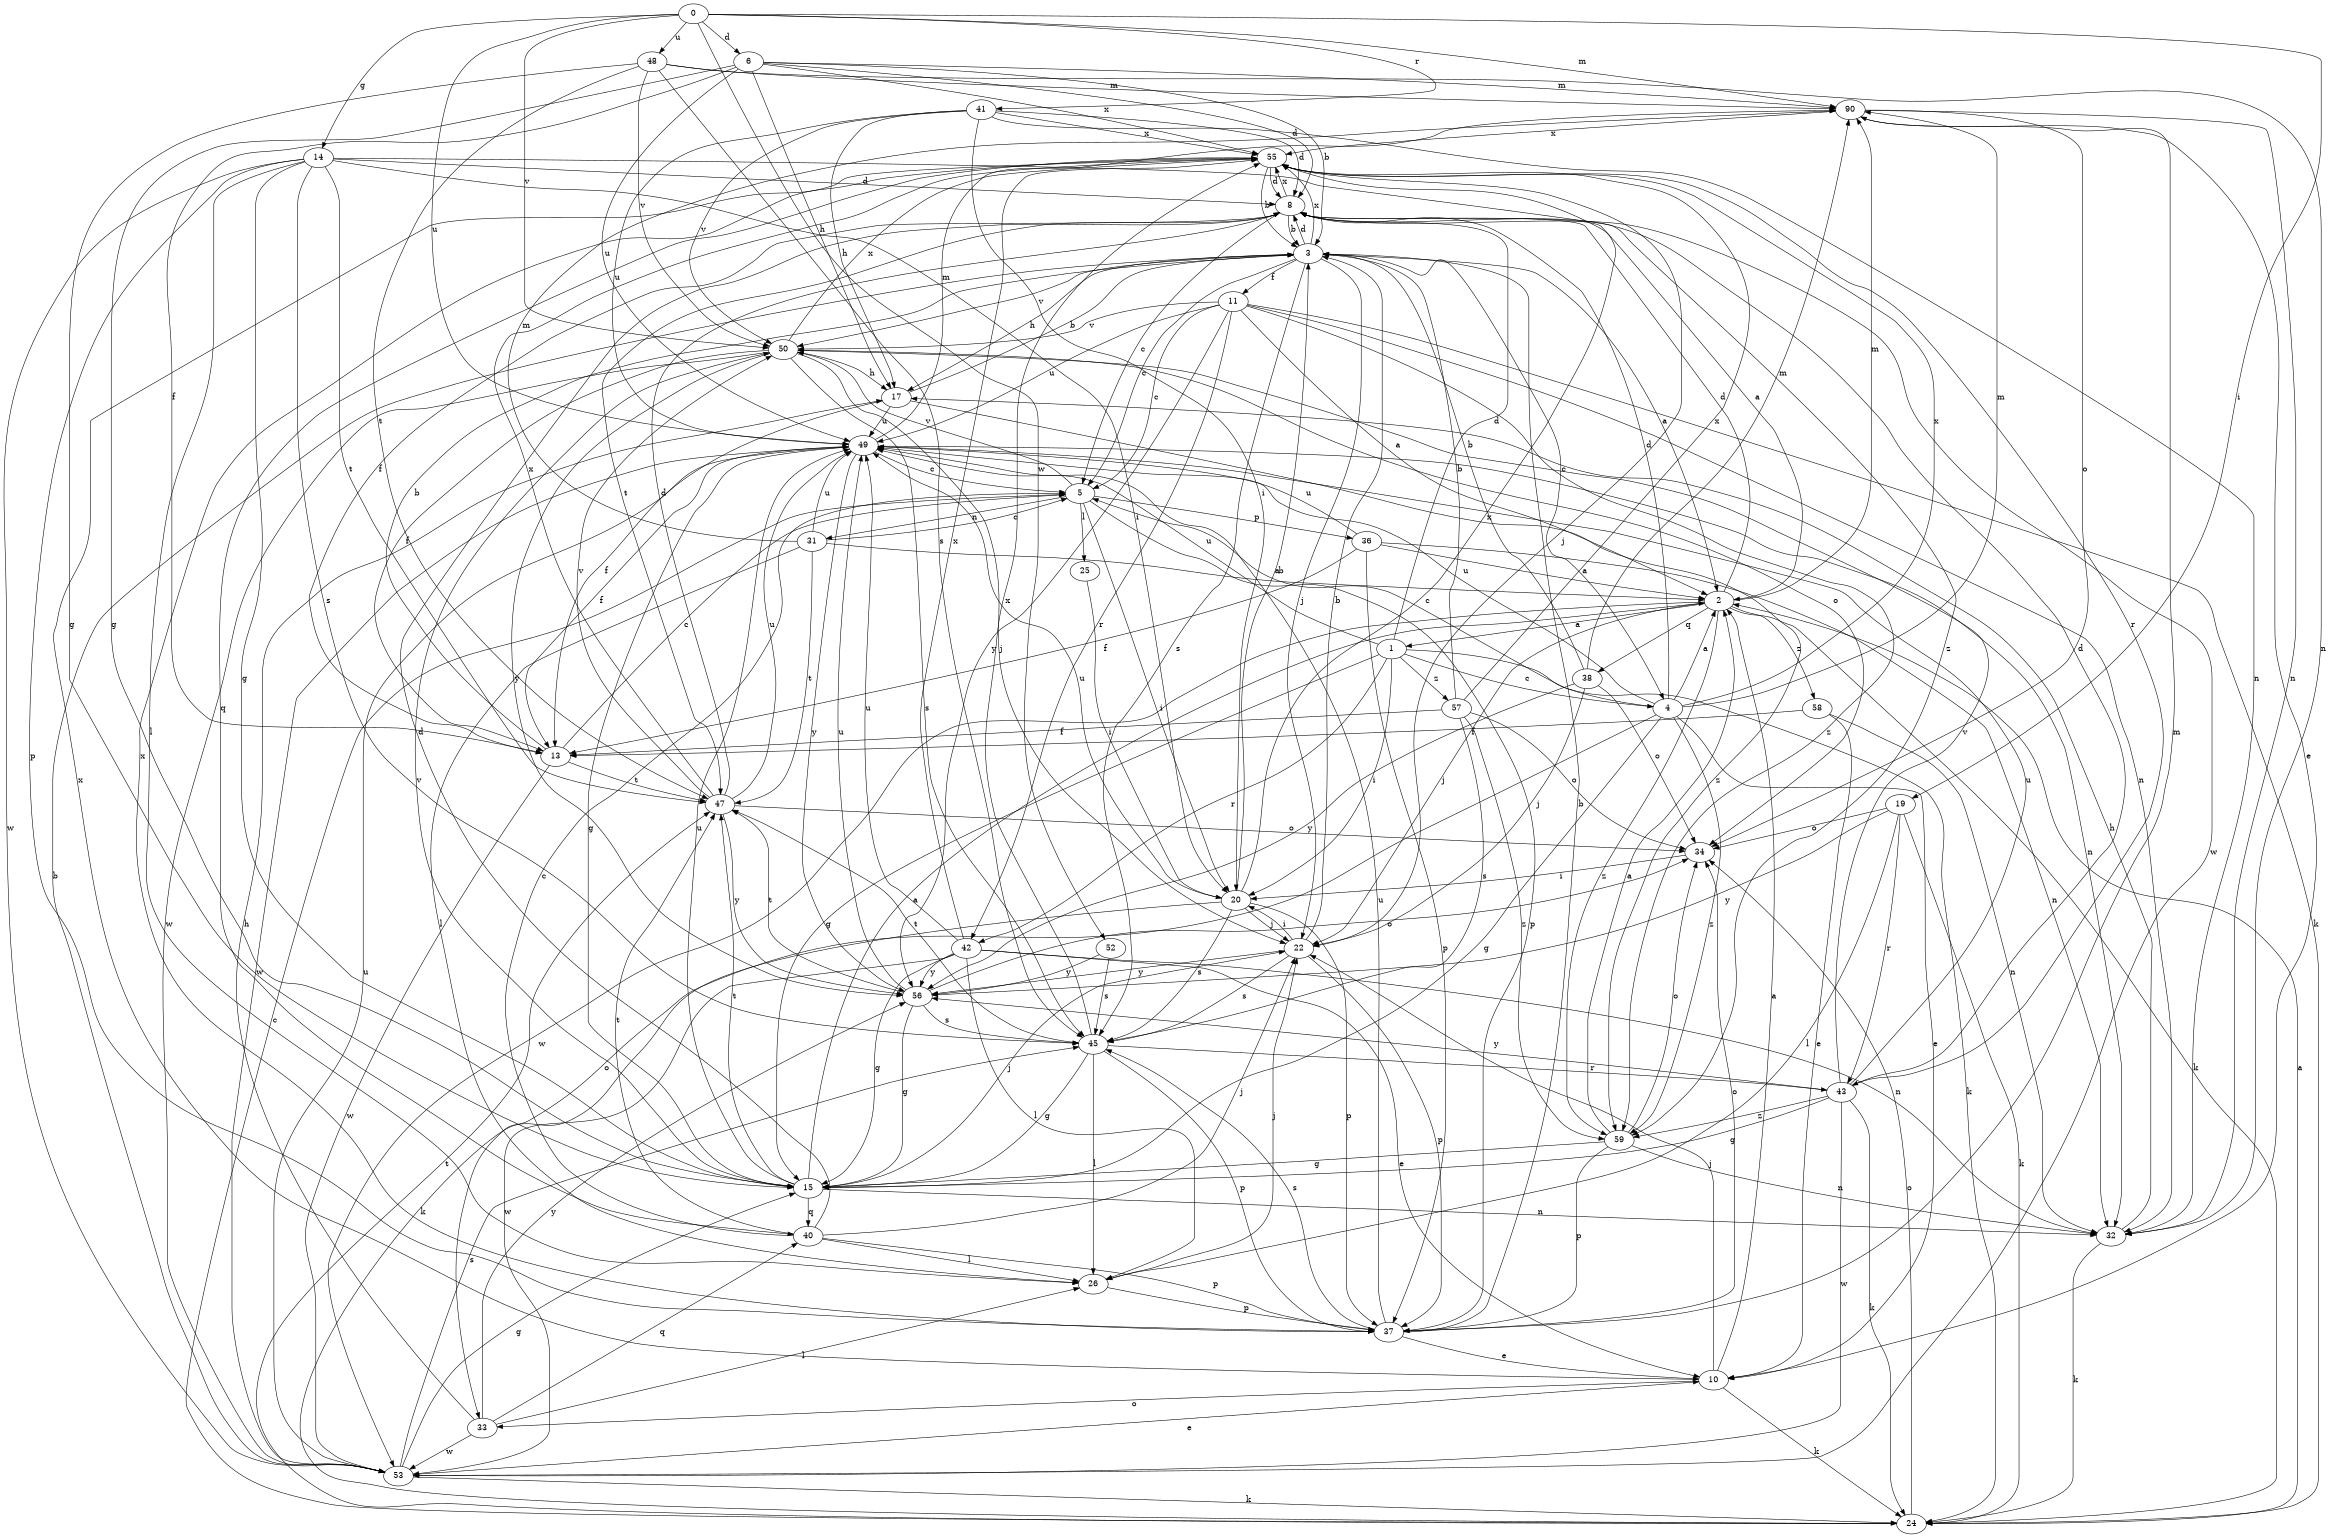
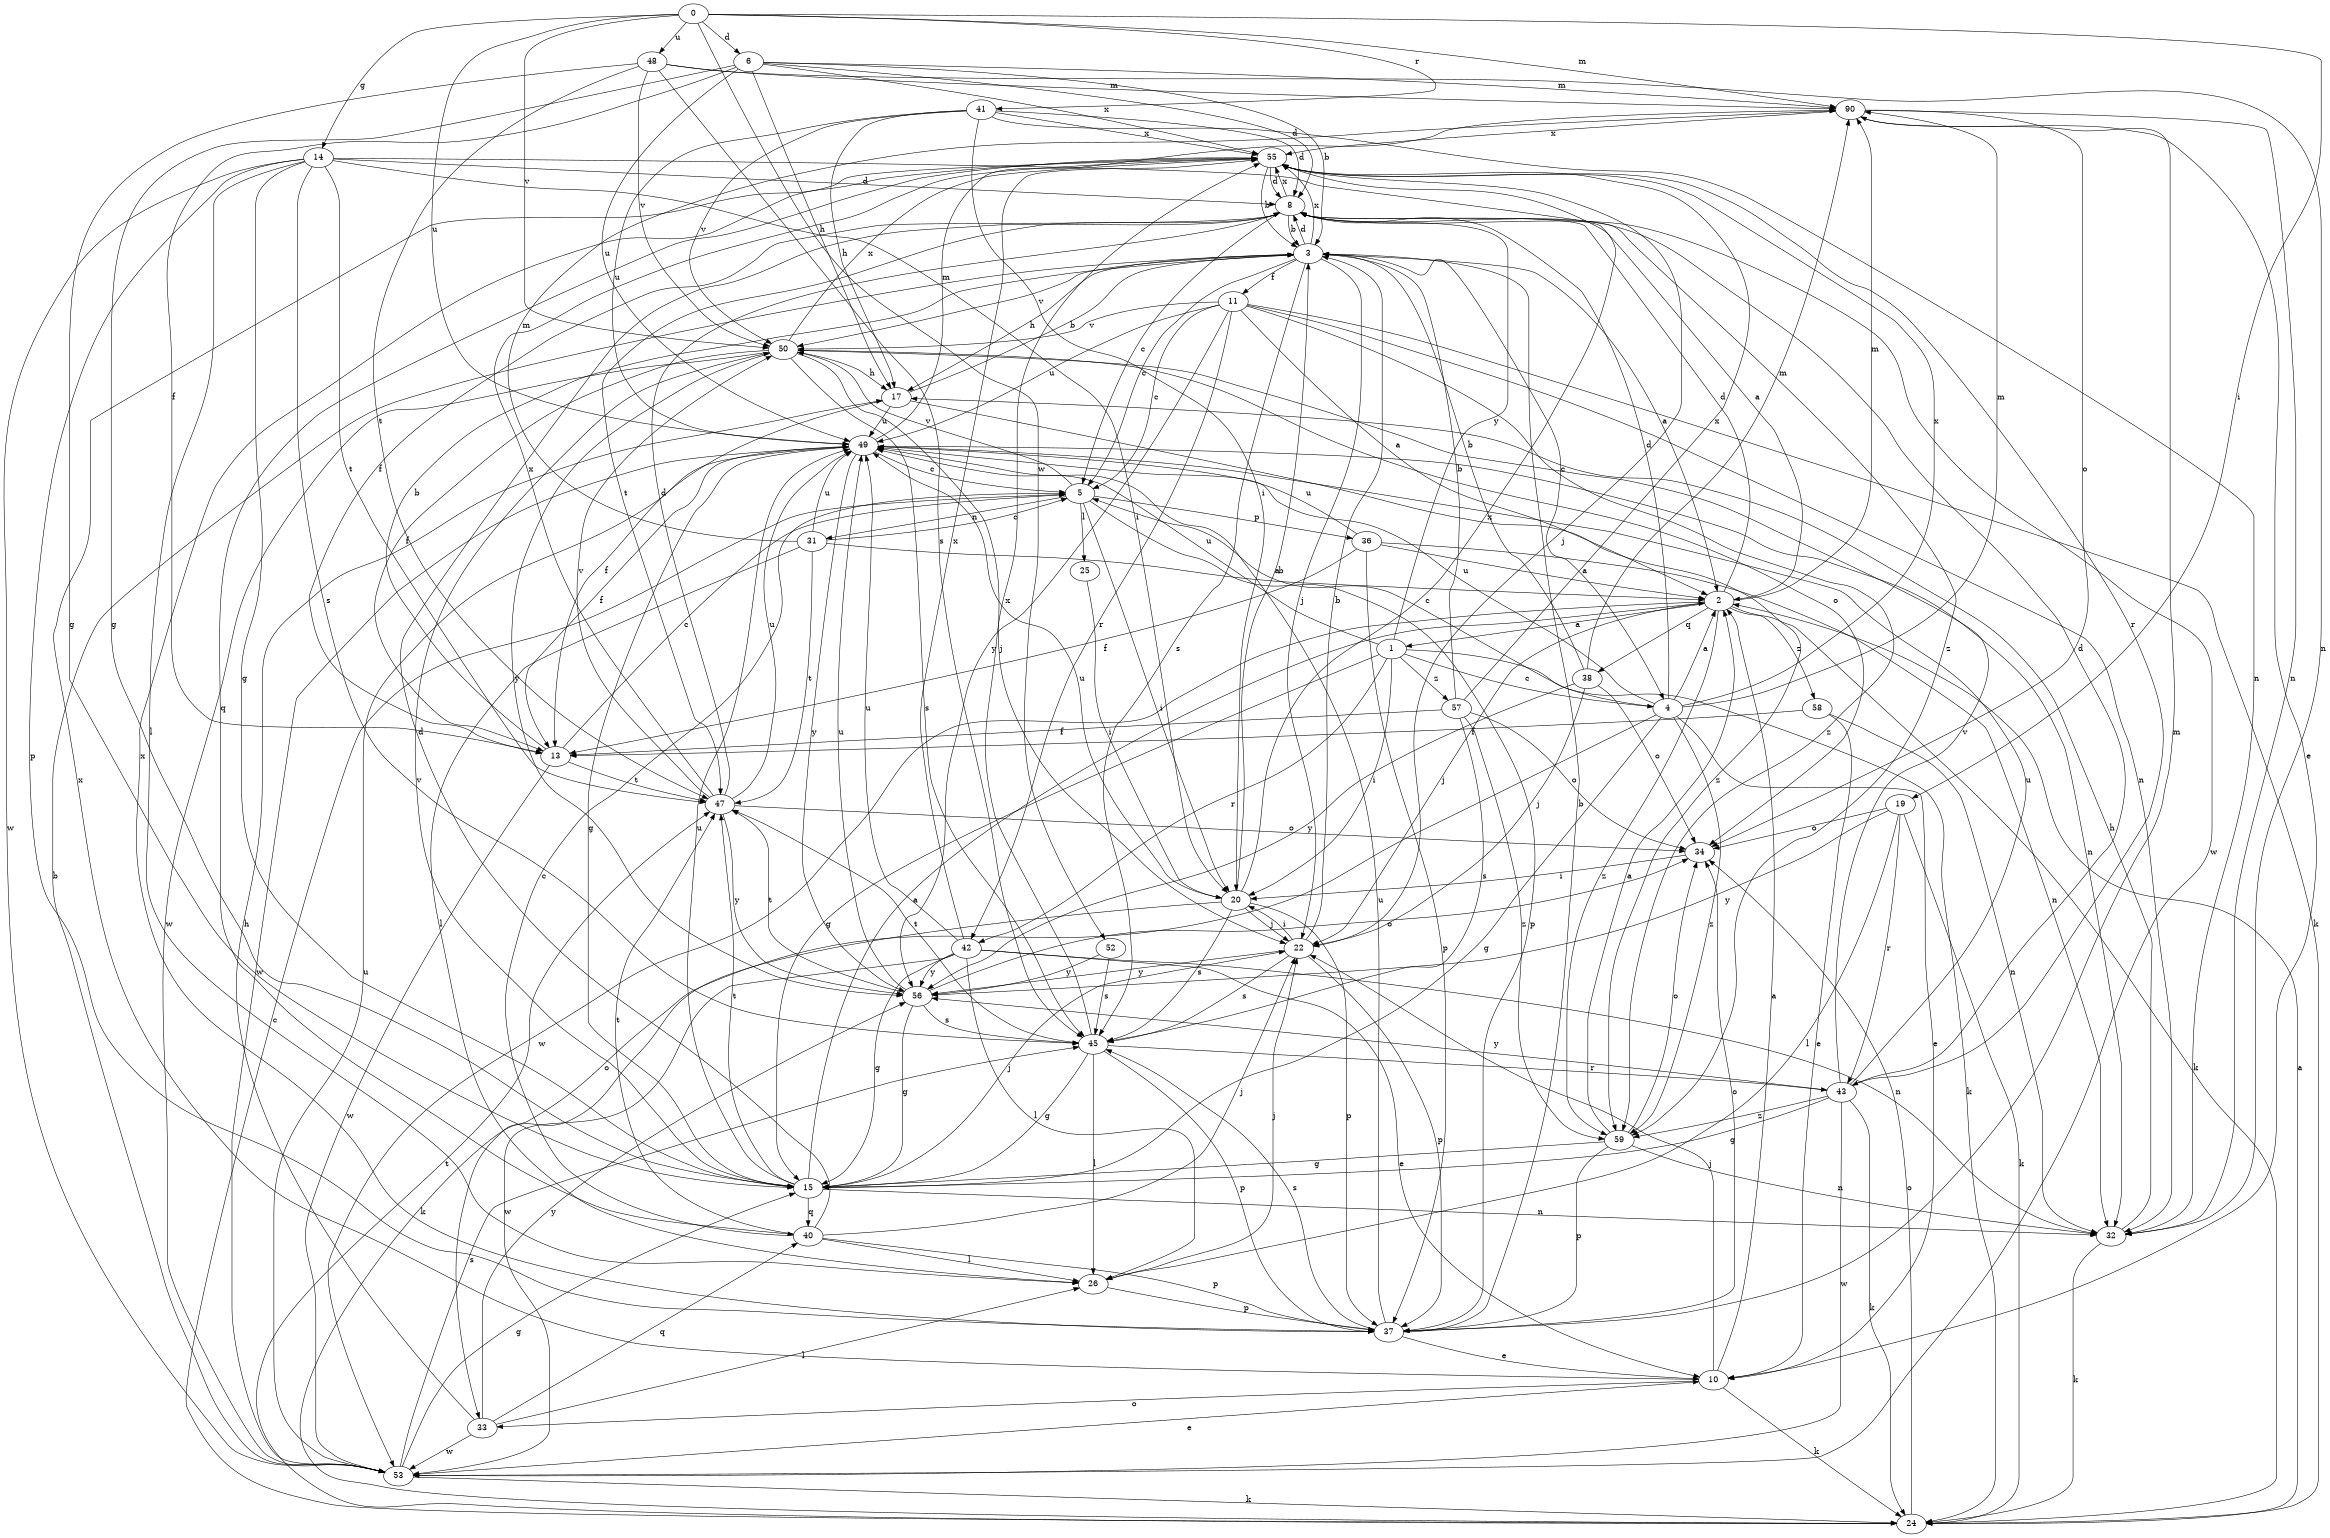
(1497, 422) -> (1497, 422)
